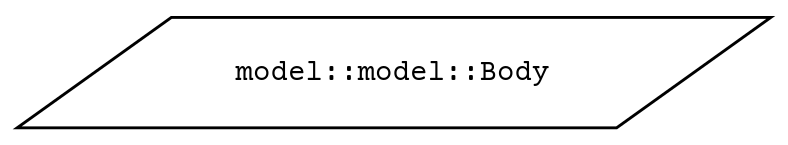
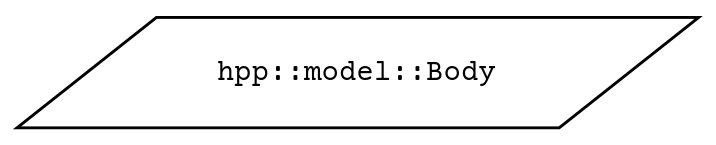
(394, 73) -> (358, 73)
